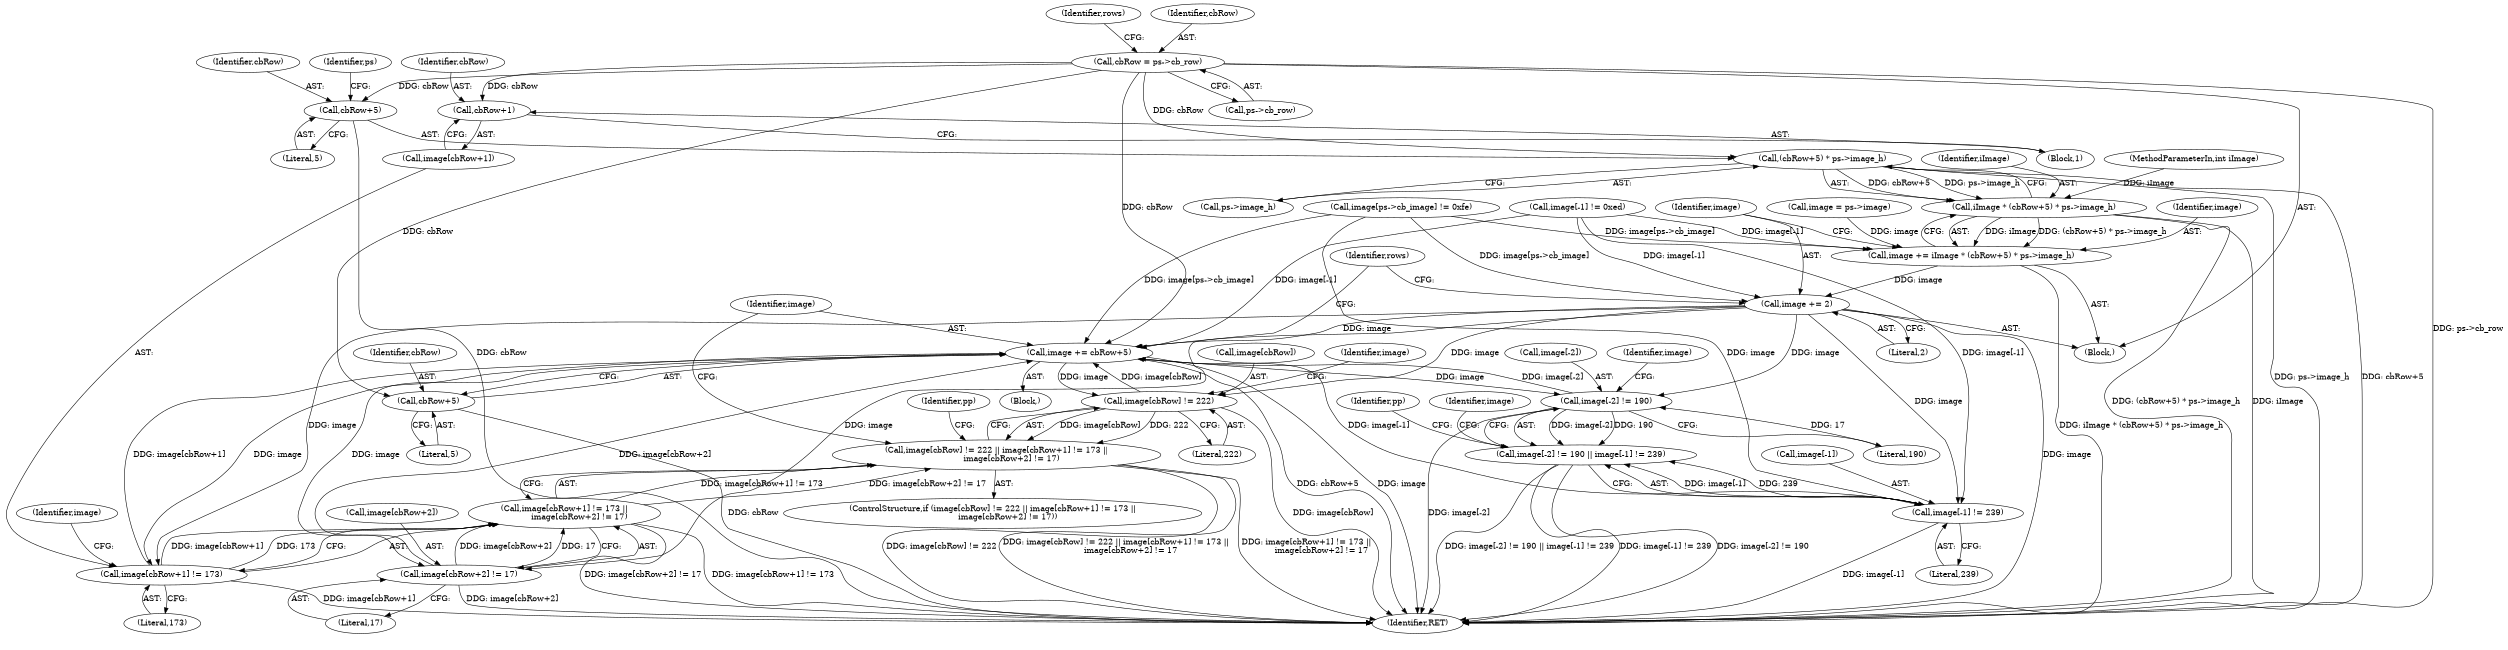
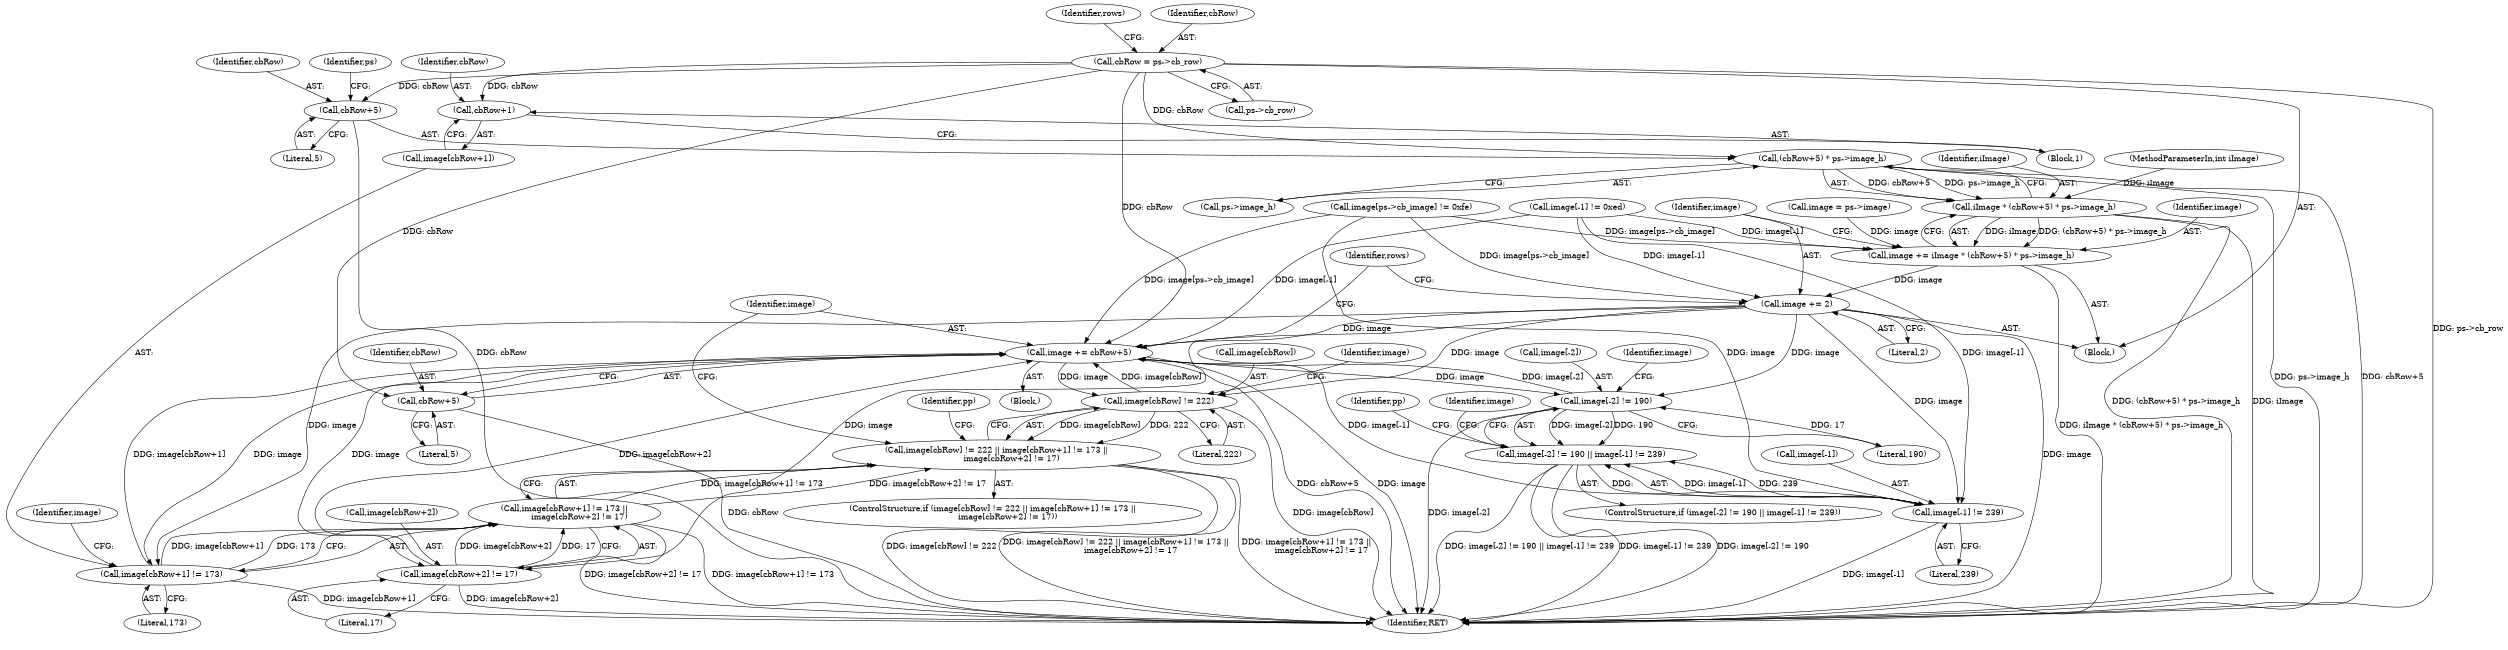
(1624, 484) -> (1624, 484)
none -> (1723, 513)
